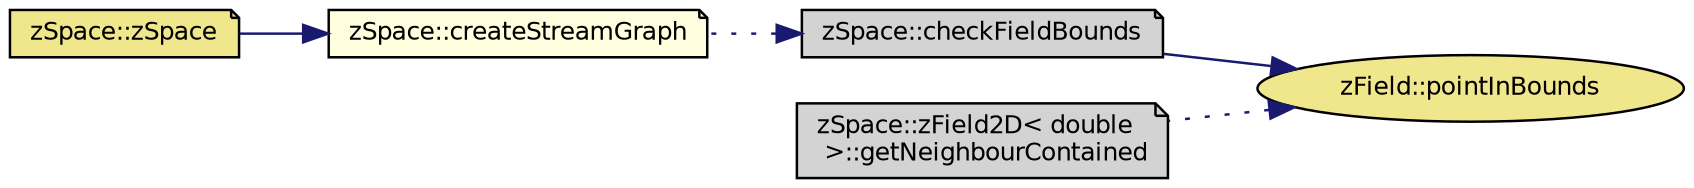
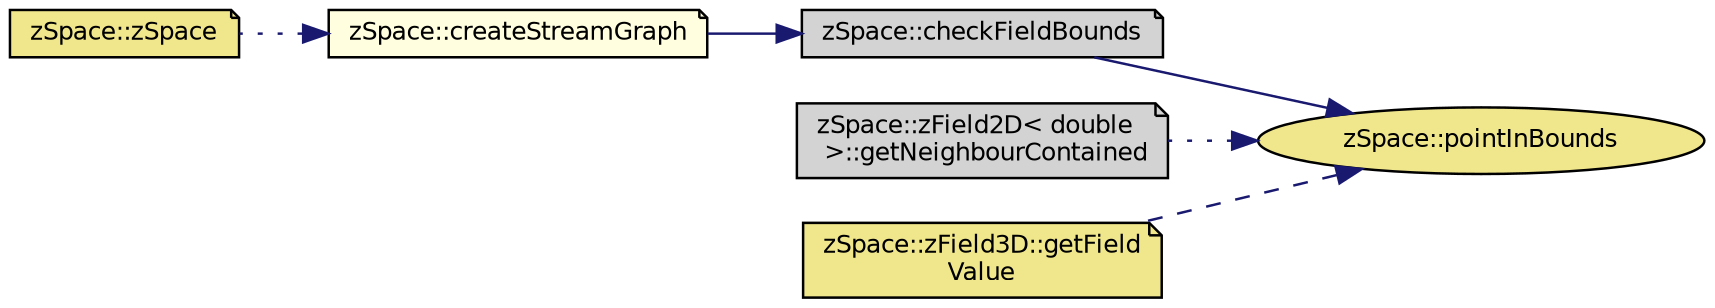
(271, 34) -> (271, 34)
(742, 34) -> (742, 34)
(1471, 88) -> (1481, 141)
none -> (982, 260)
